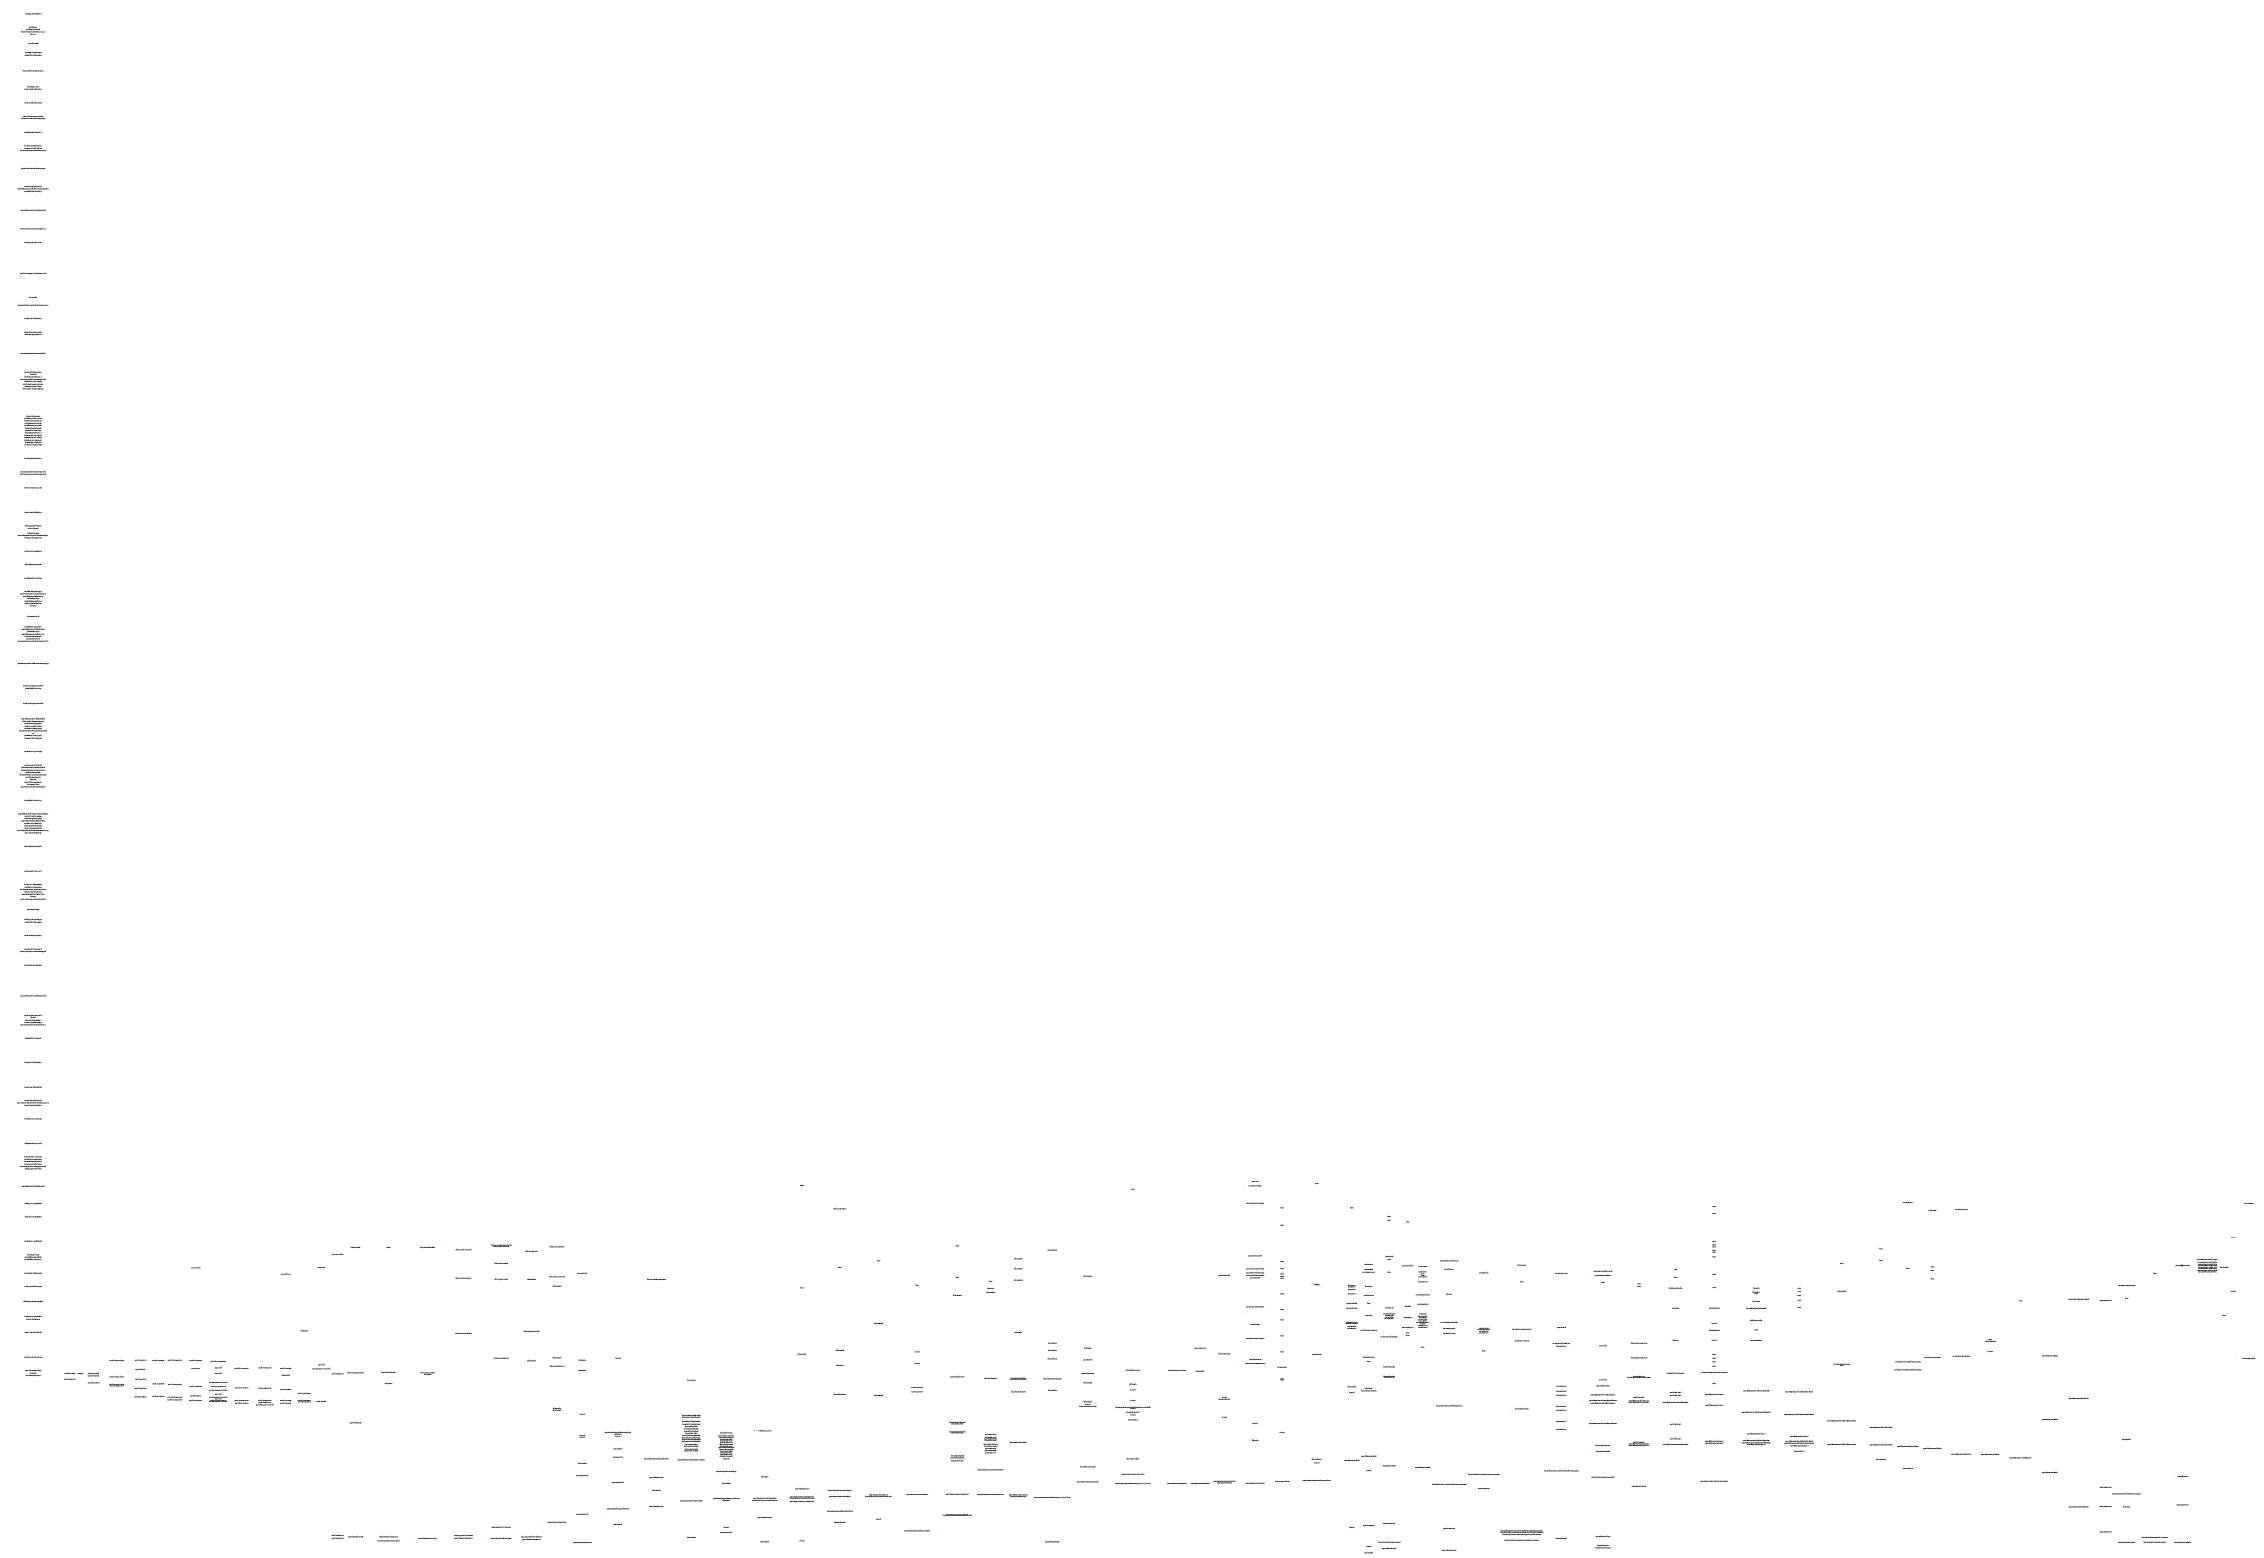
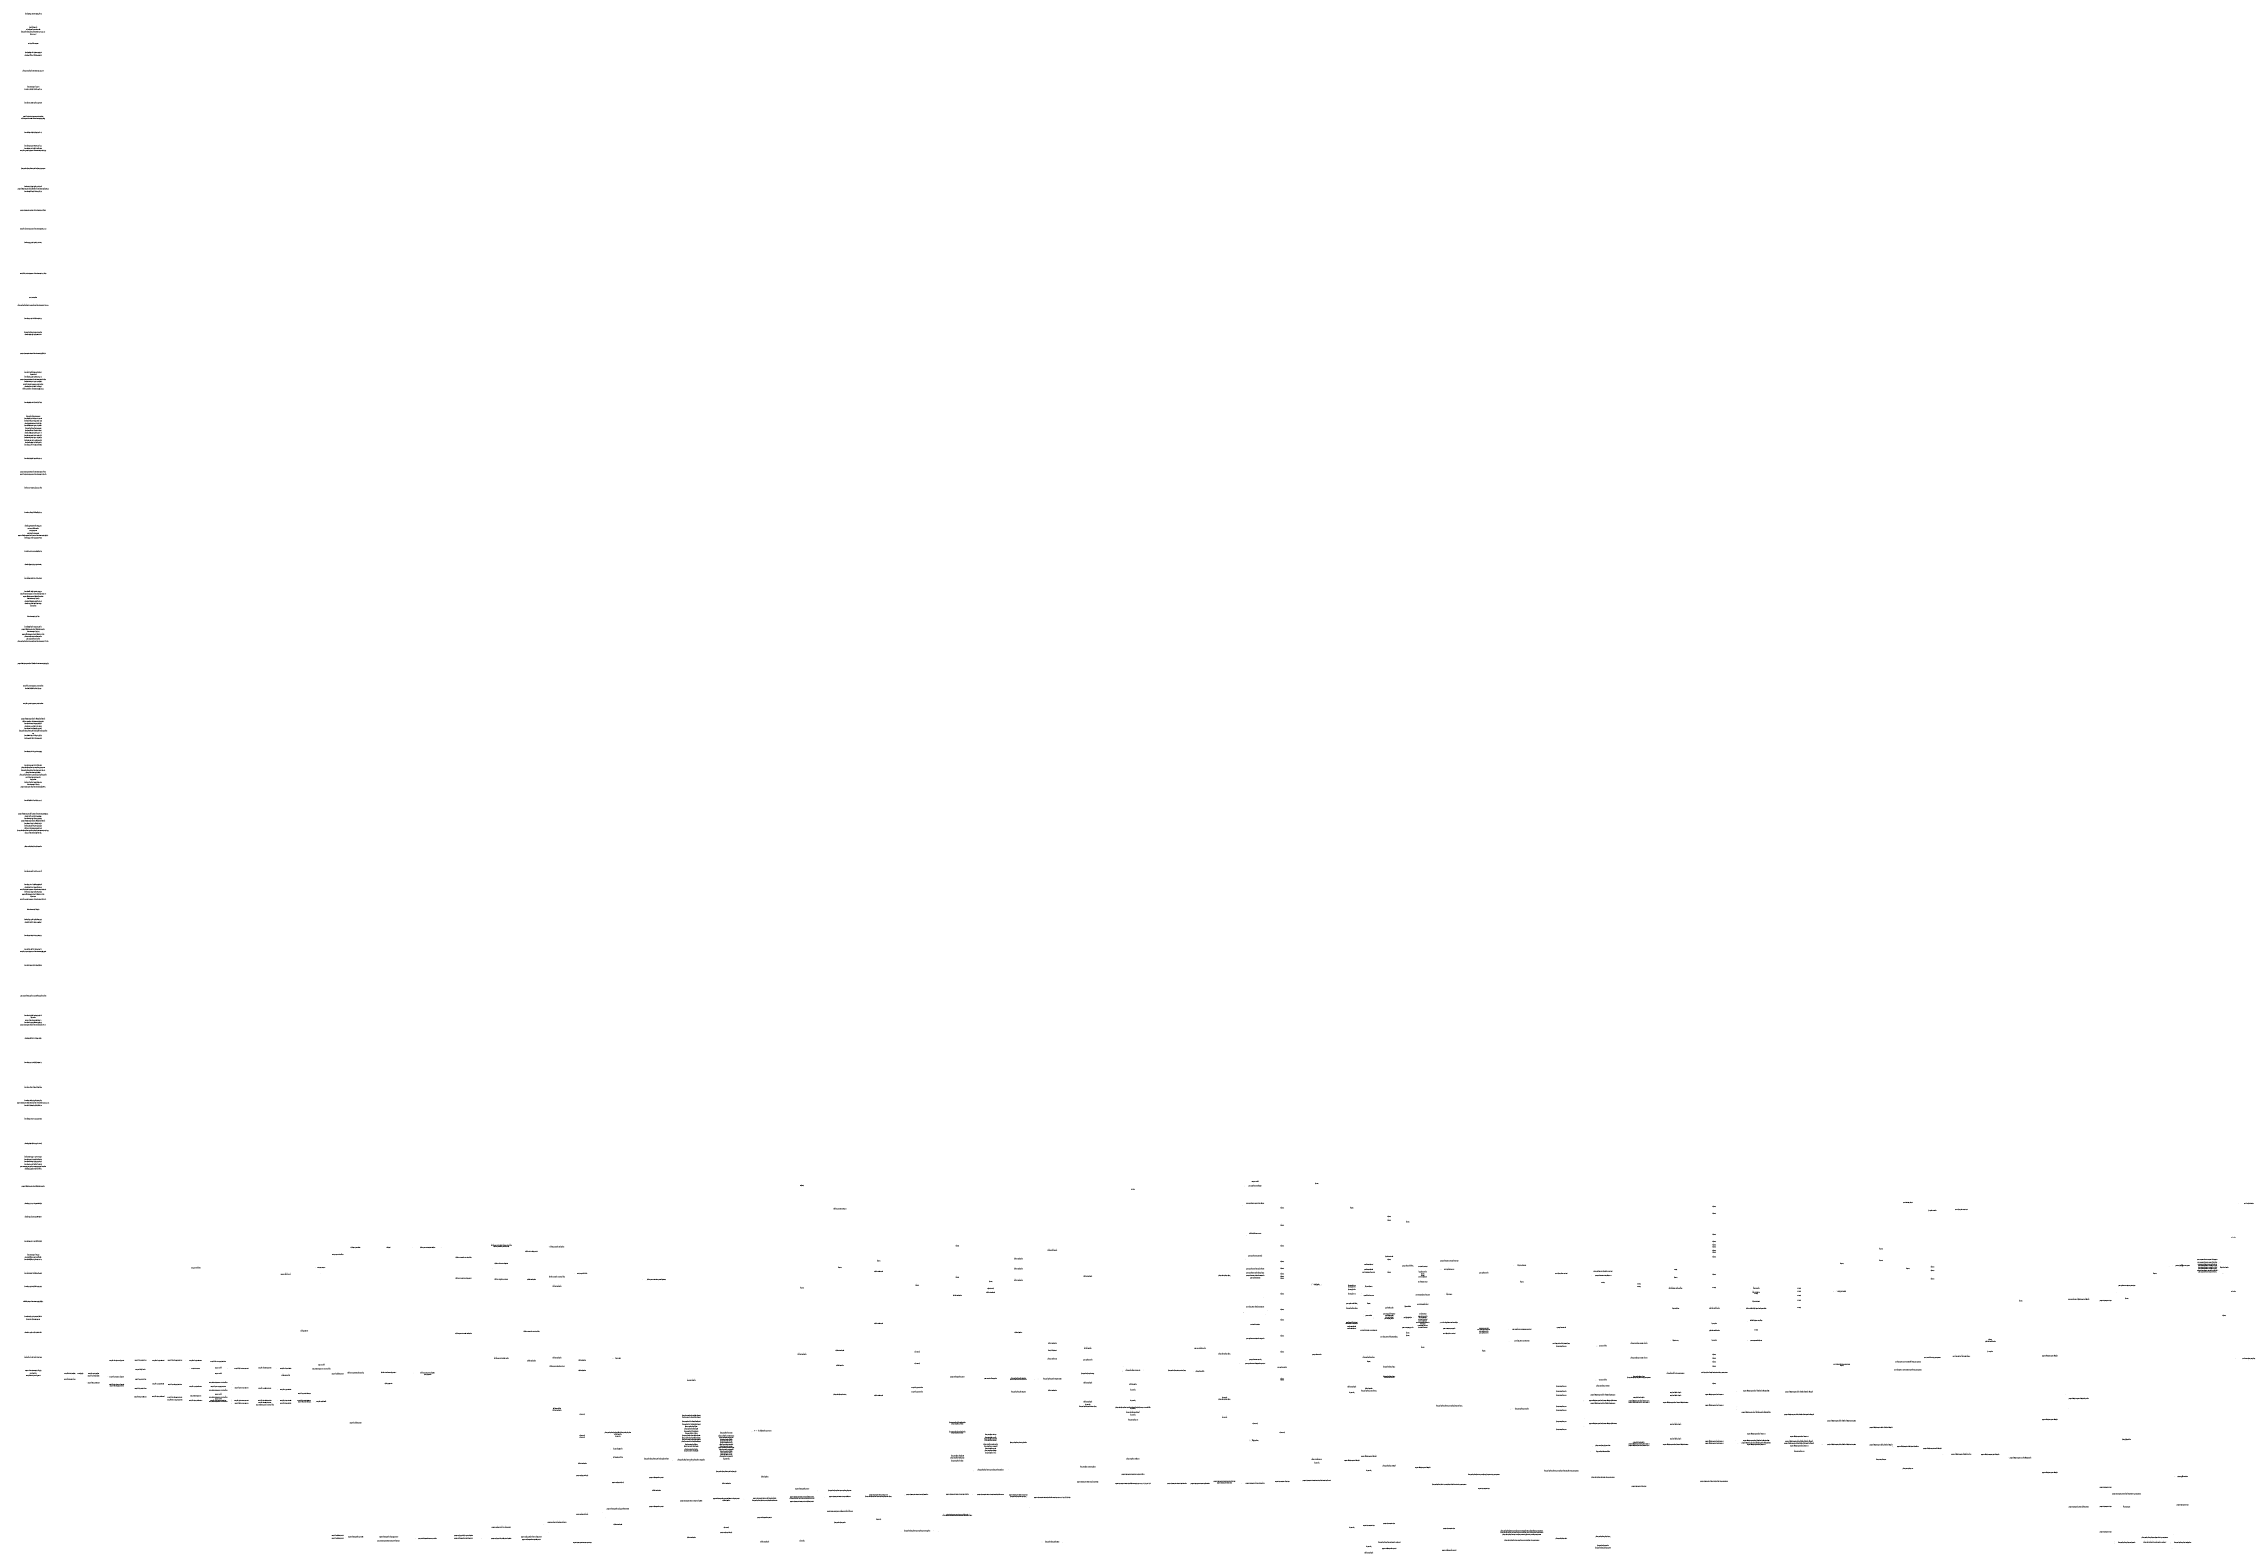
none -> (33, 403)
none -> (33, 531)
none -> (1255, 1234)
(470, 1254) -> (463, 1266)
